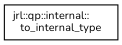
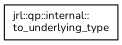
(61, 22) -> (61, 22)
